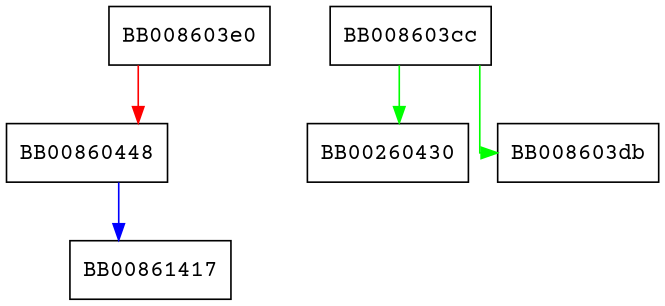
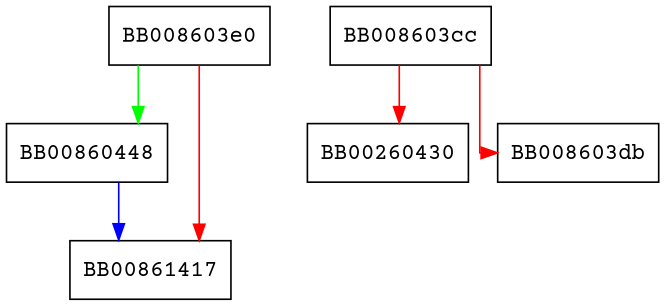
(138, 86) -> (138, 86)
(399, 86) -> (399, 86)
(480, 110) -> (480, 110)
none -> (199, 145)
